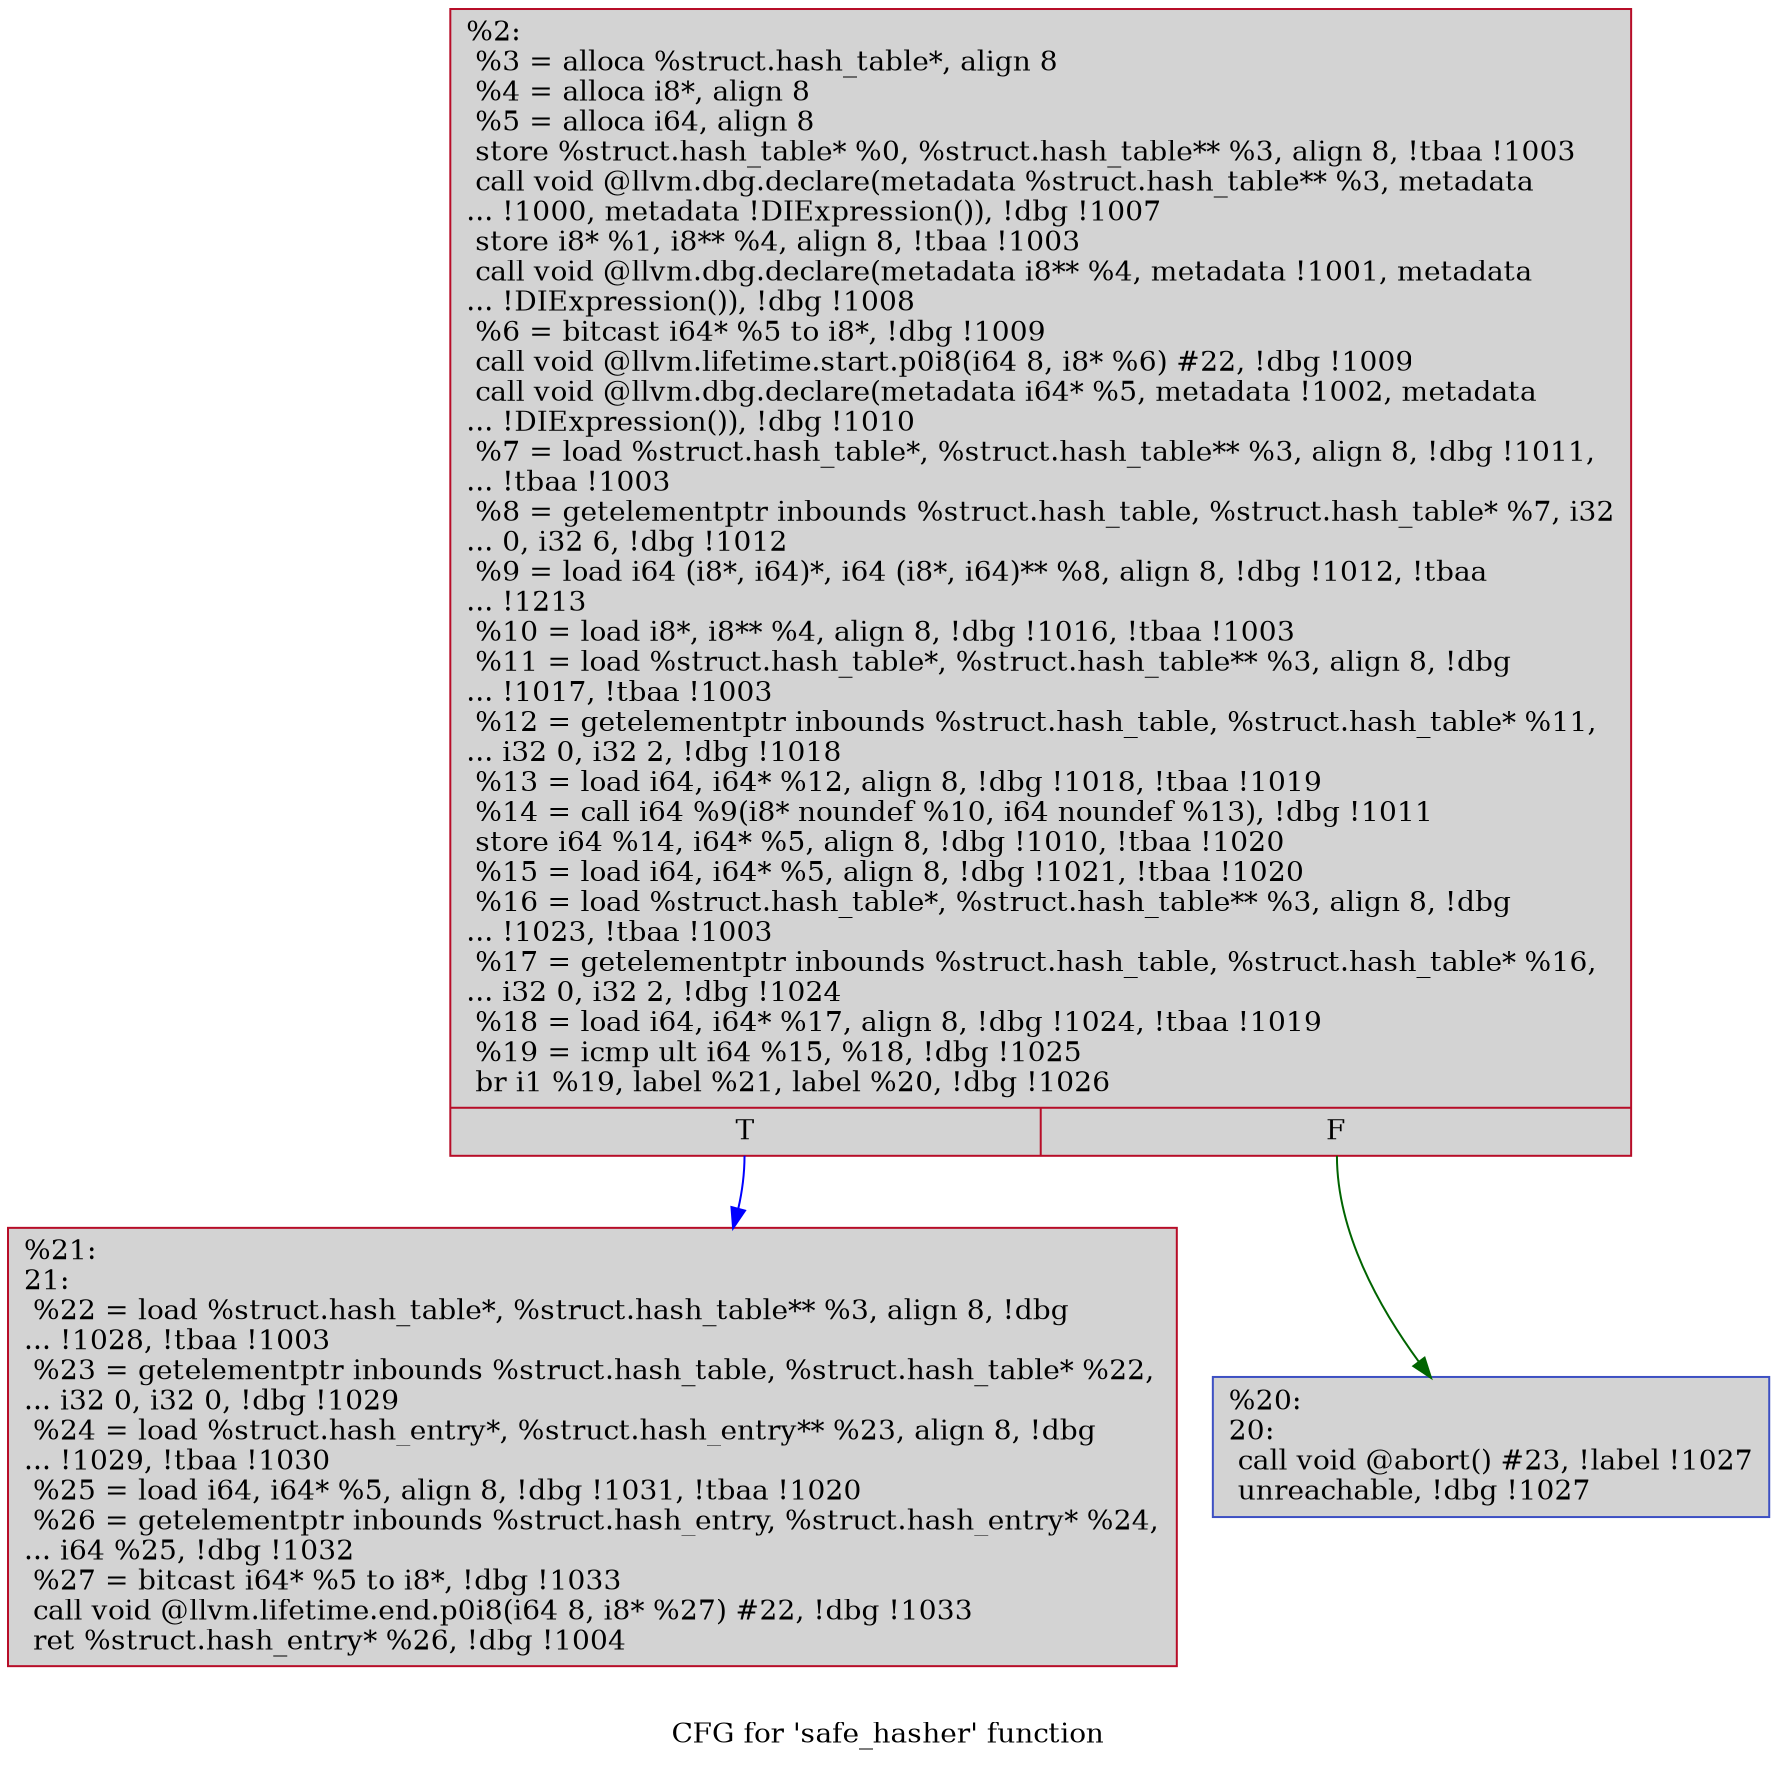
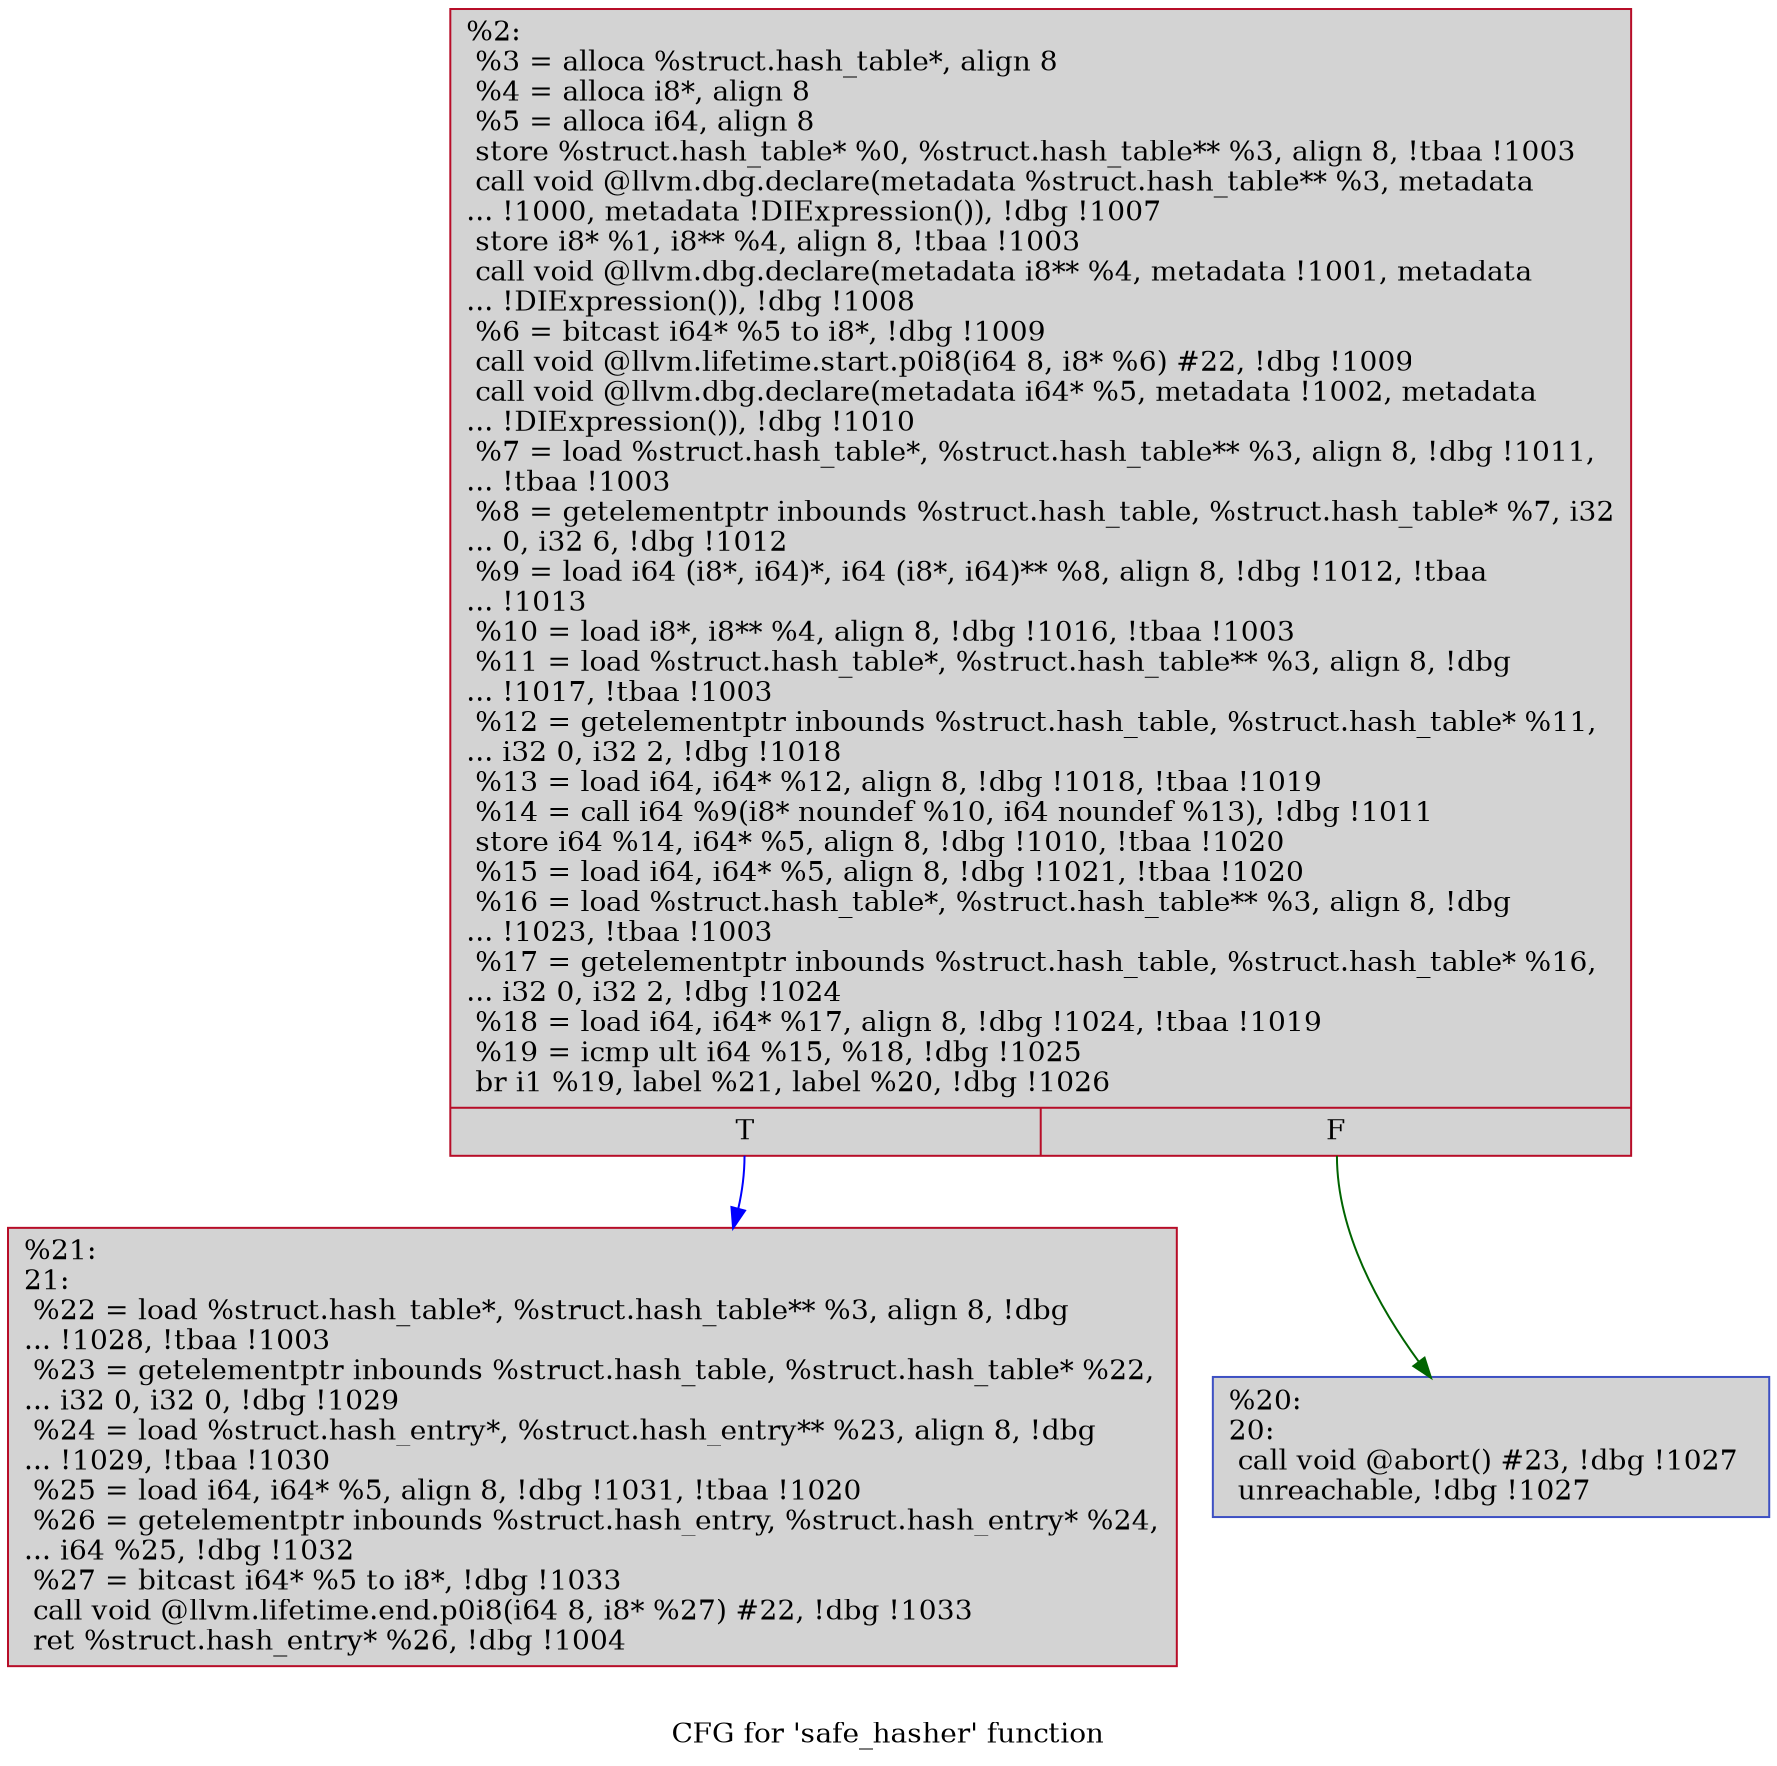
(527, 602) -> (527, 602)
(1491, 1461) -> (1484, 1461)
